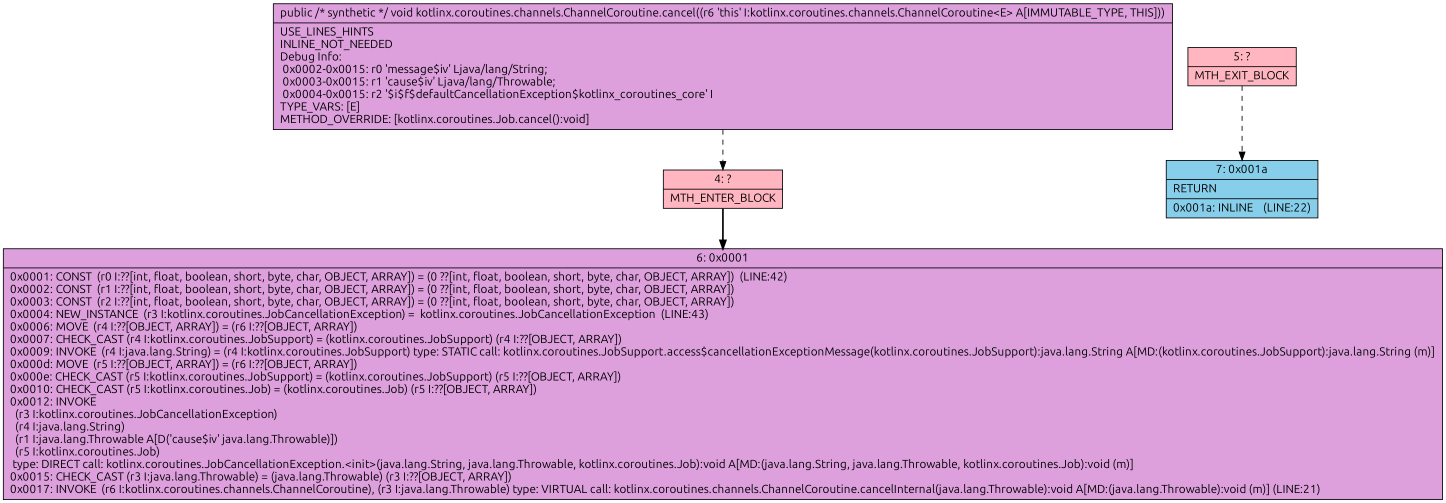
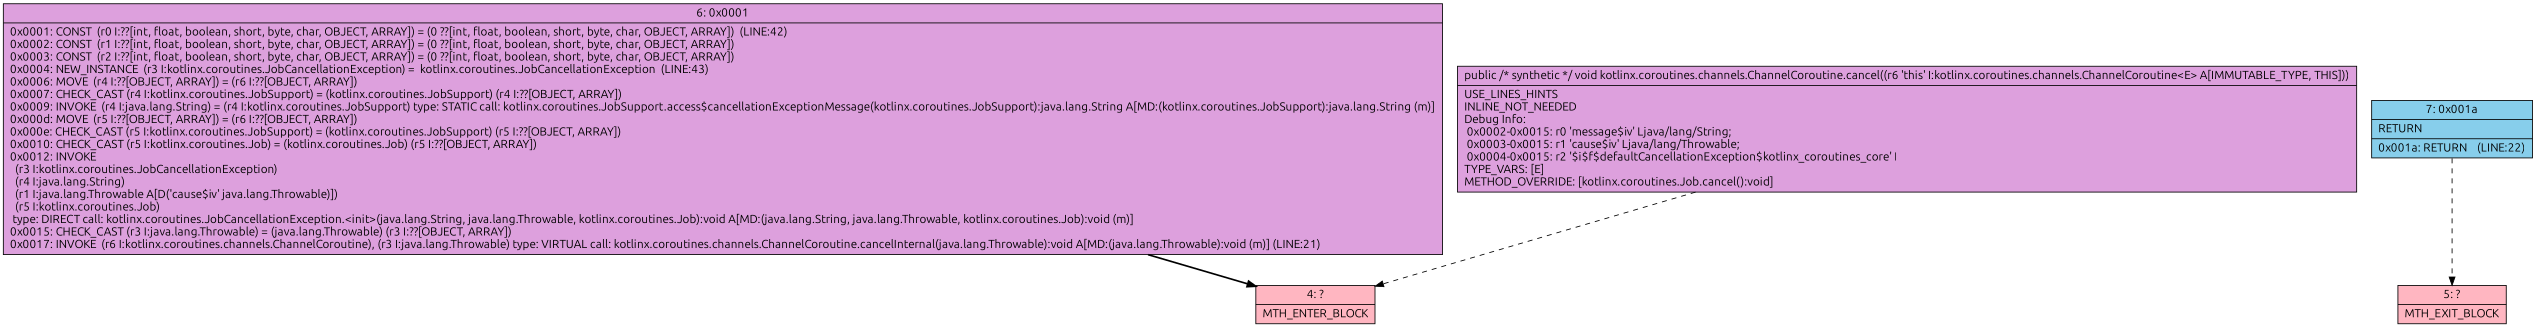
(1242, 119) -> (2452, 218)
(1242, 208) -> (2452, 148)
(723, 224) -> (1198, 269)
